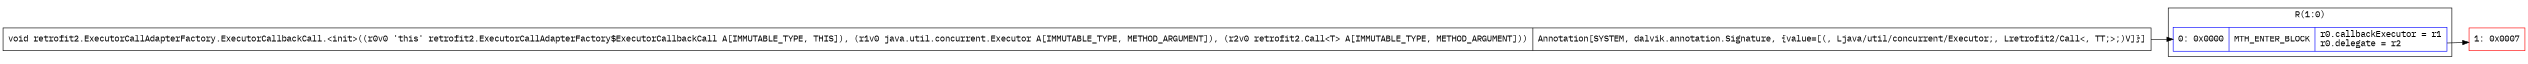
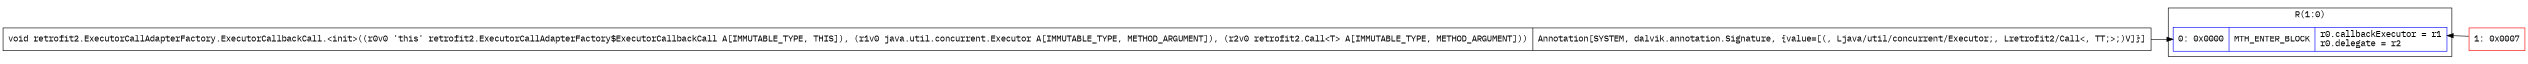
(2456, 43) -> (2461, 36)
